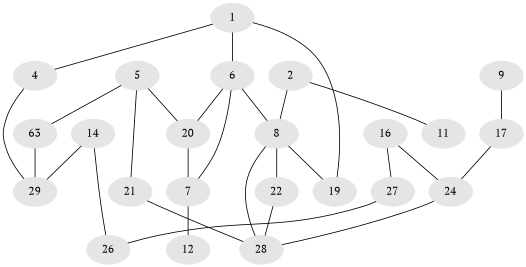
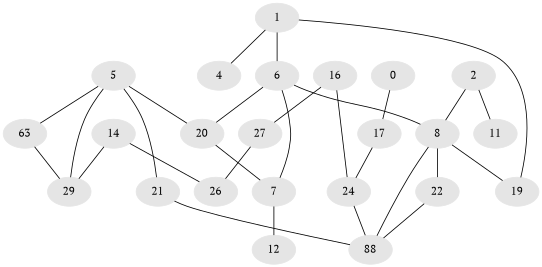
(501, 76) -> (393, 76)
(3, 134) -> (80, 131)
(261, 250) -> (371, 250)
